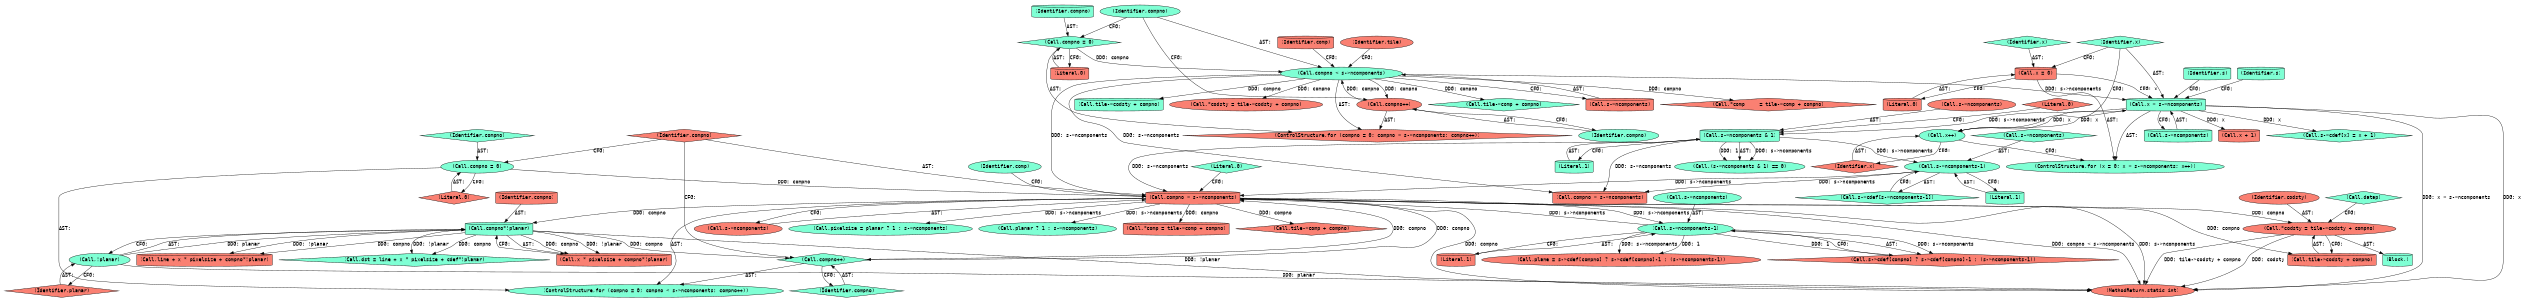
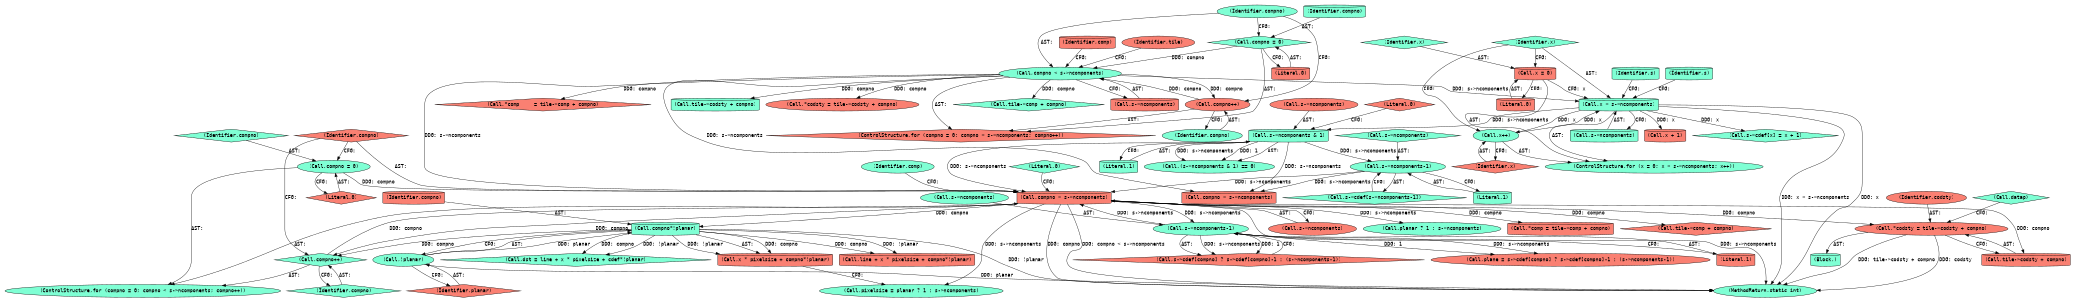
(2053, 151) -> (1526, 151)
(524, 250) -> (842, 275)
(2143, 291) -> (1765, 291)
